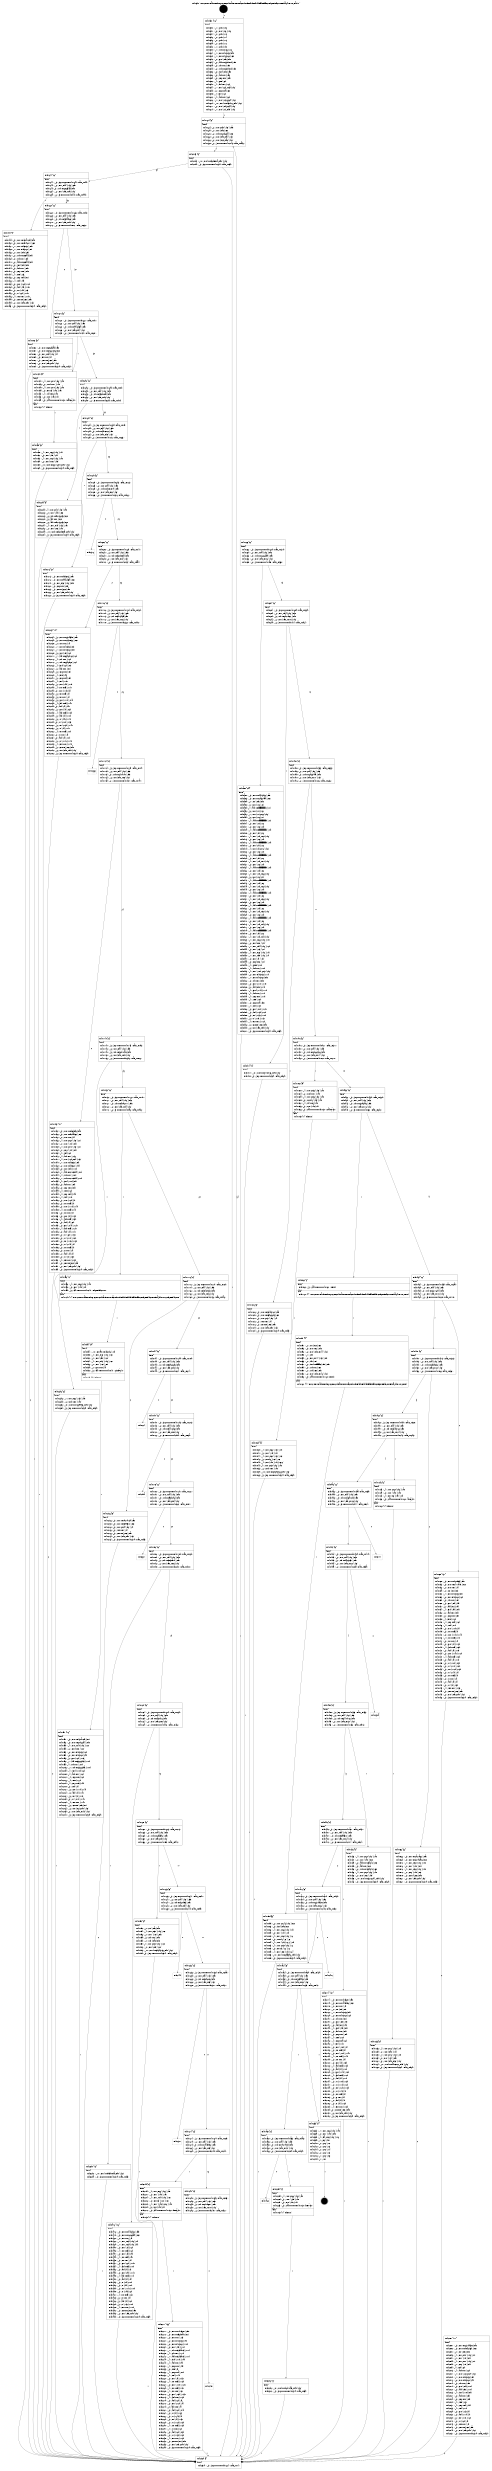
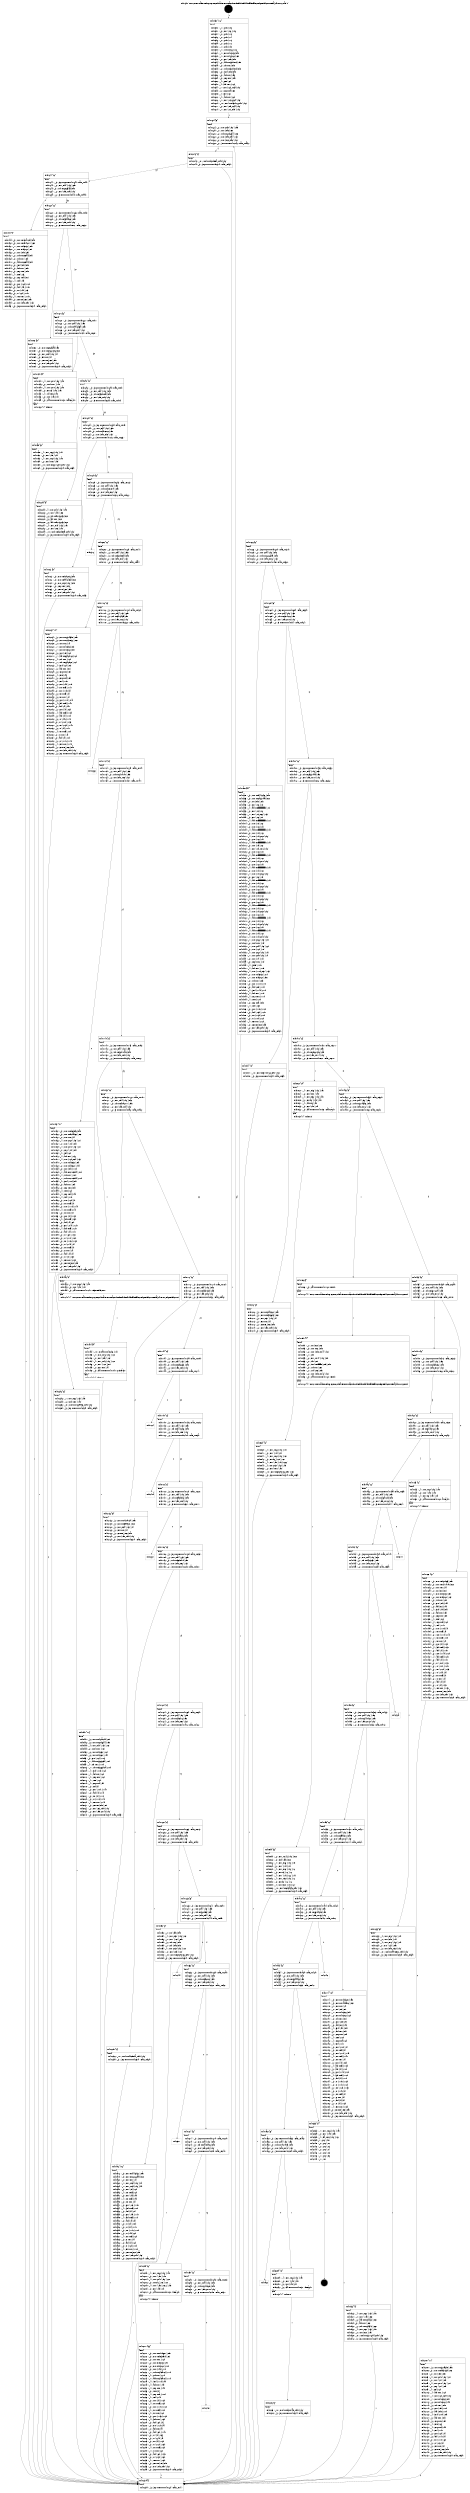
(417, 1866) -> none
